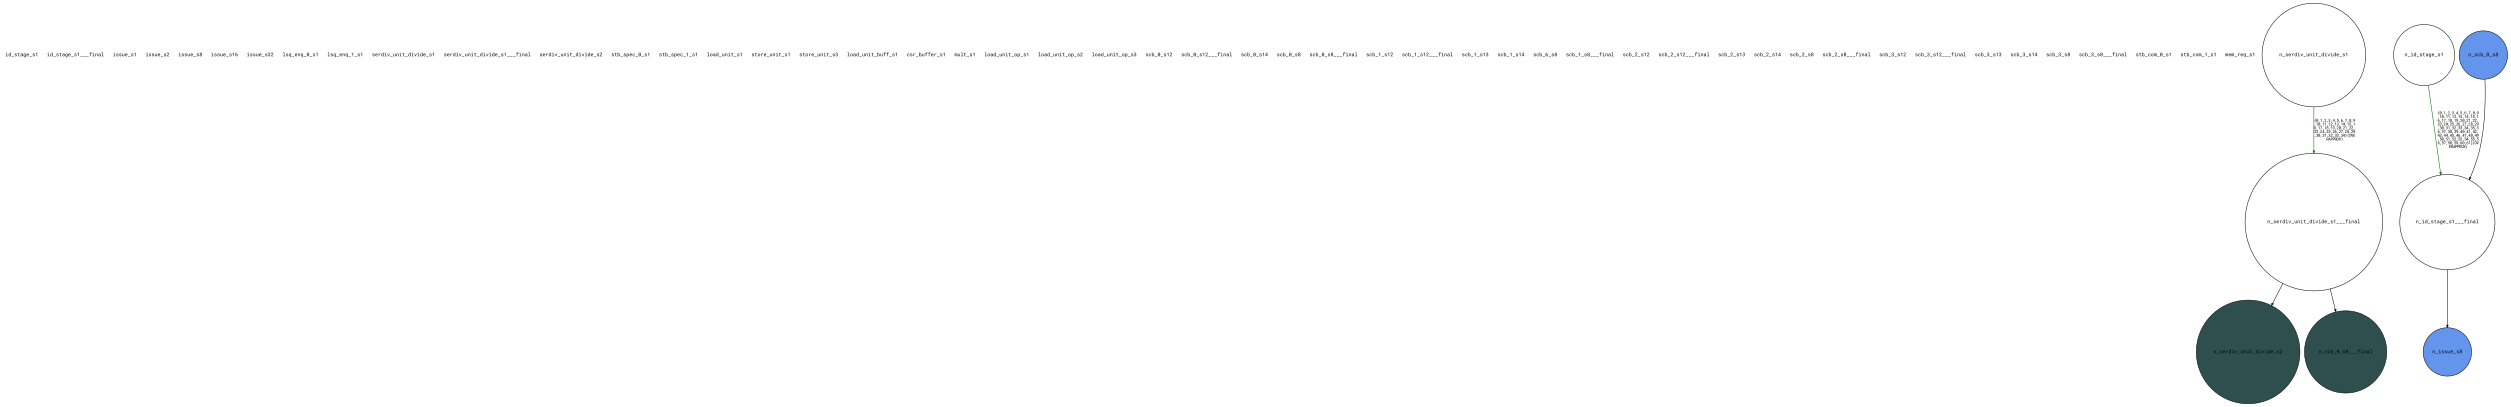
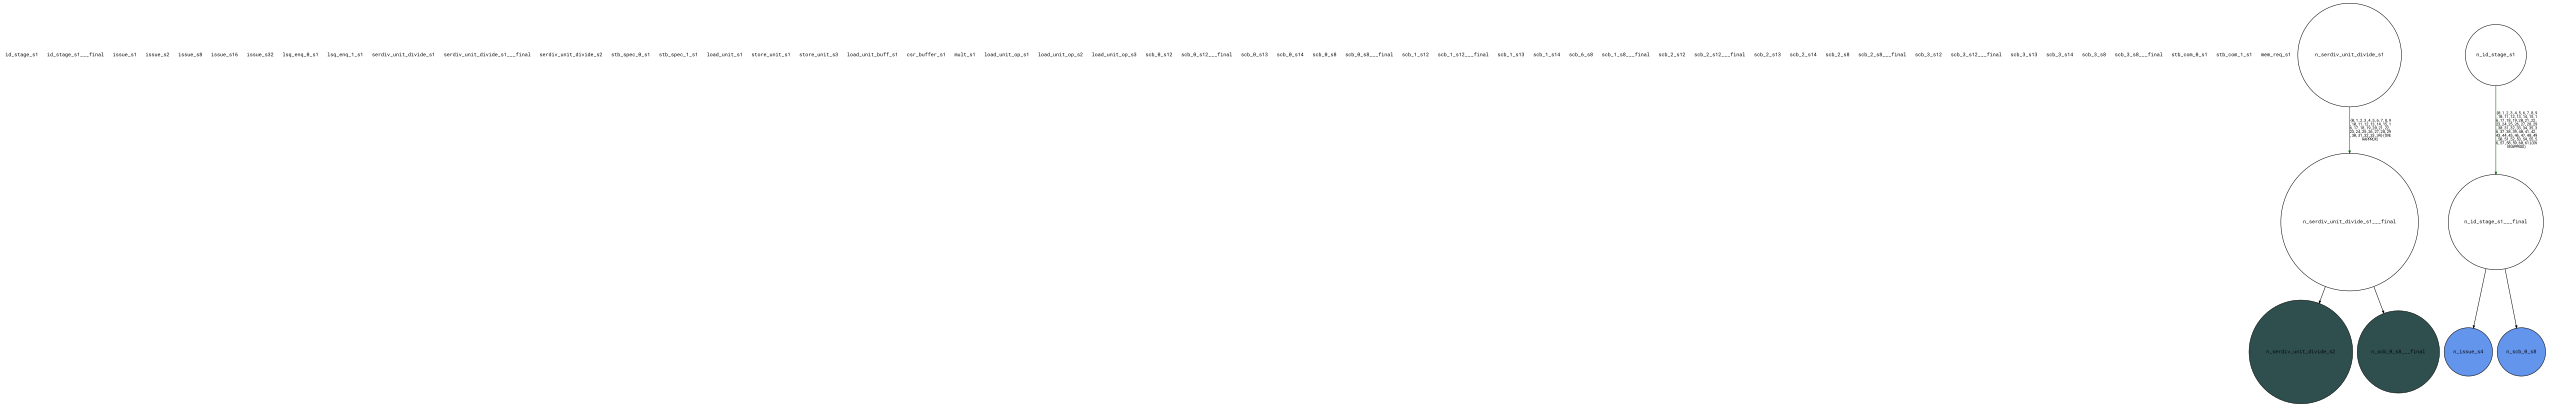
none -> (1255, 55)
(2483, 129) -> (2511, 297)
(2447, 352) -> (2468, 352)
